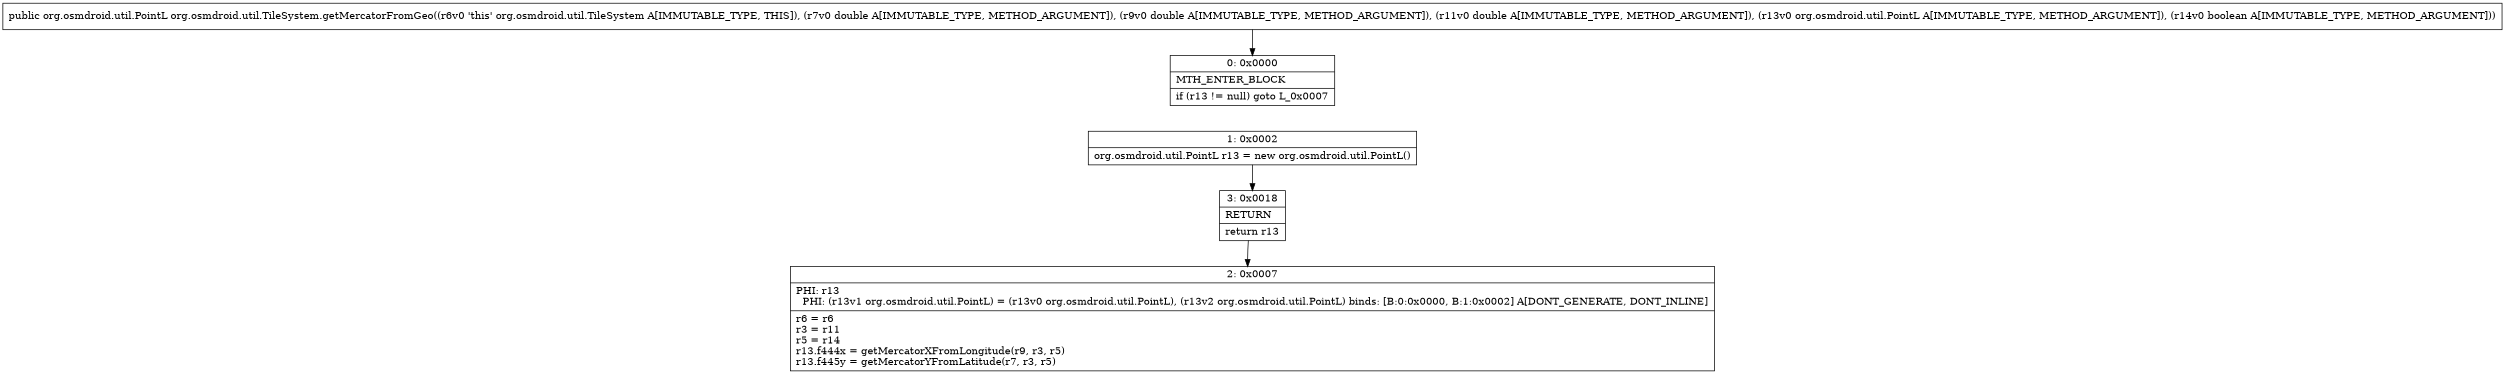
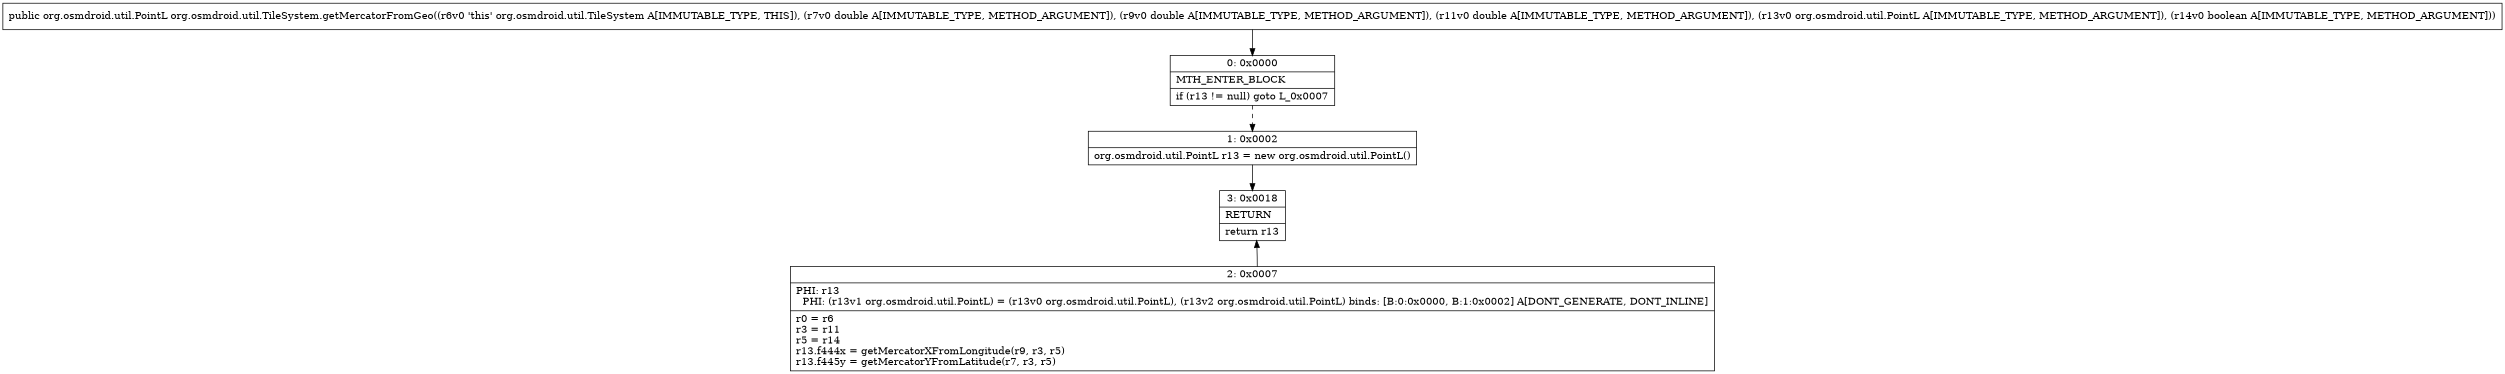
none -> (1252, 115)
(1248, 250) -> (1257, 257)
(815, 319) -> (815, 319)
